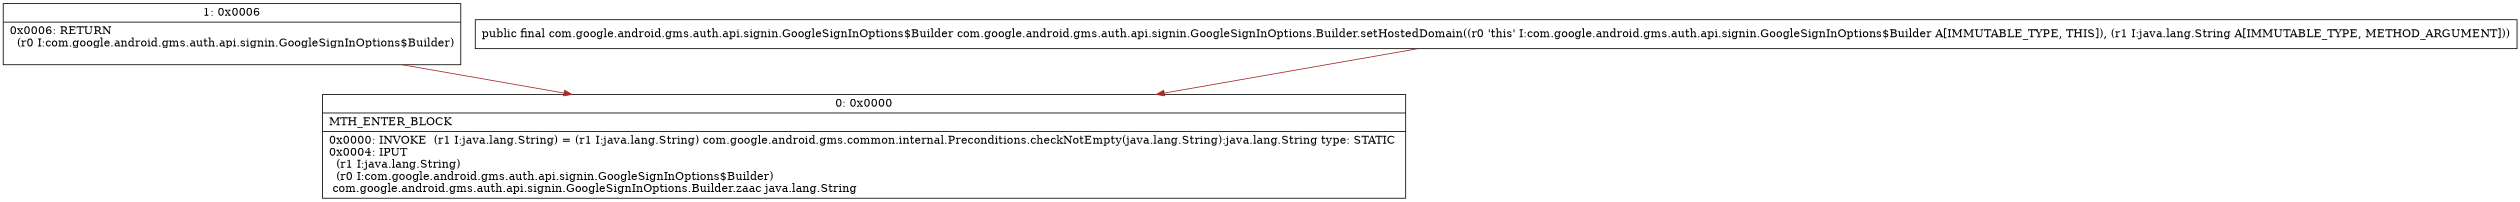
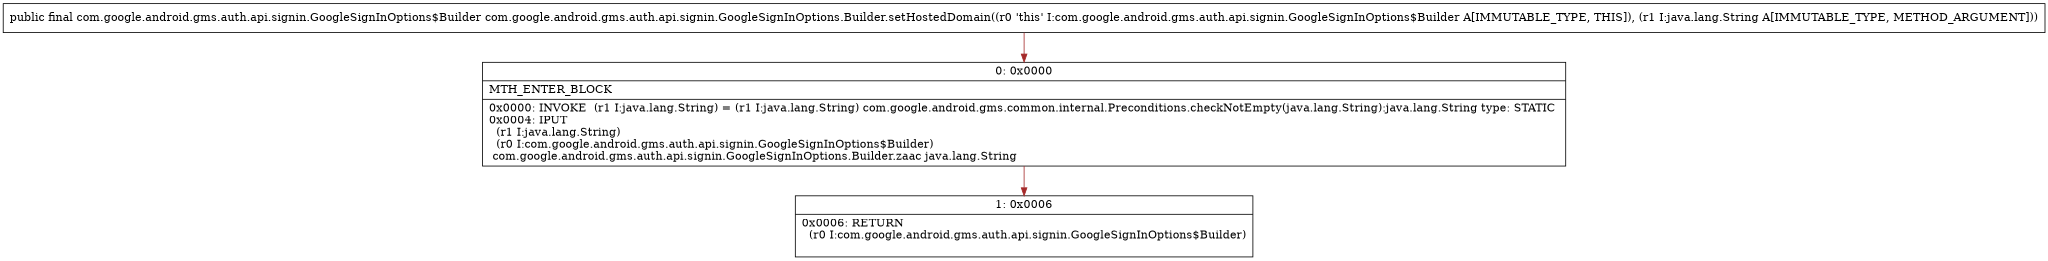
(483, 79) -> (1024, 177)
